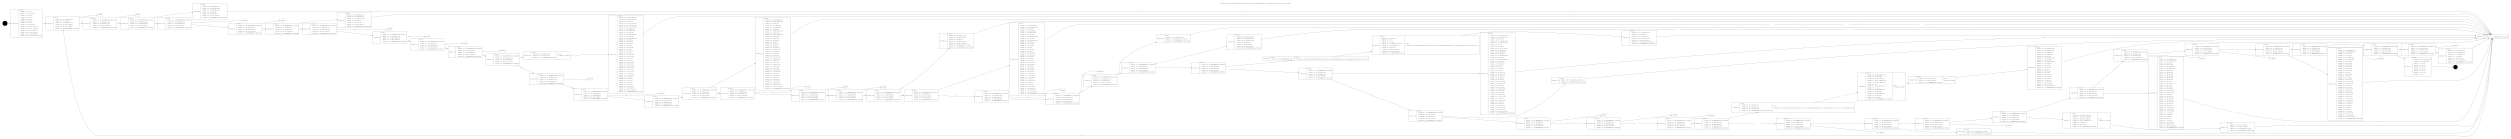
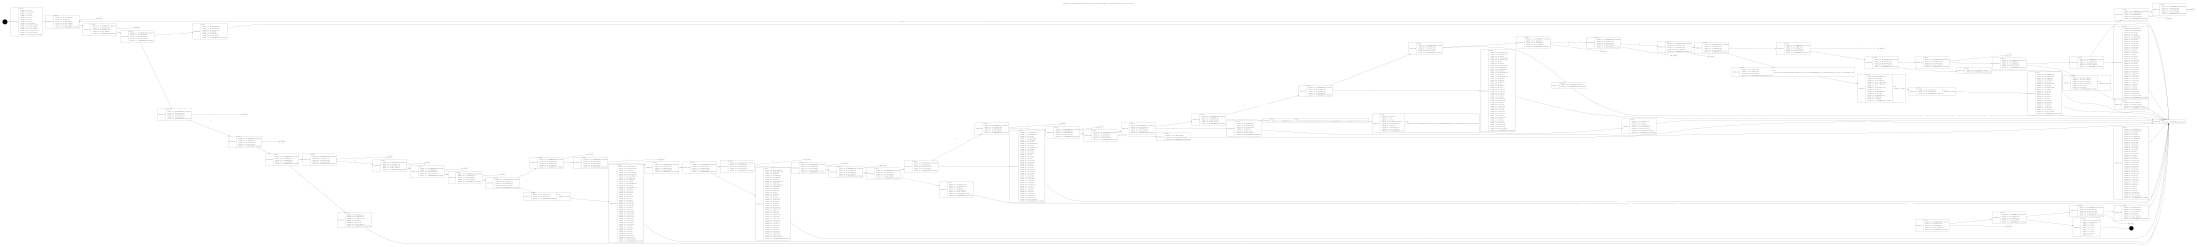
(2273, 50) -> none
